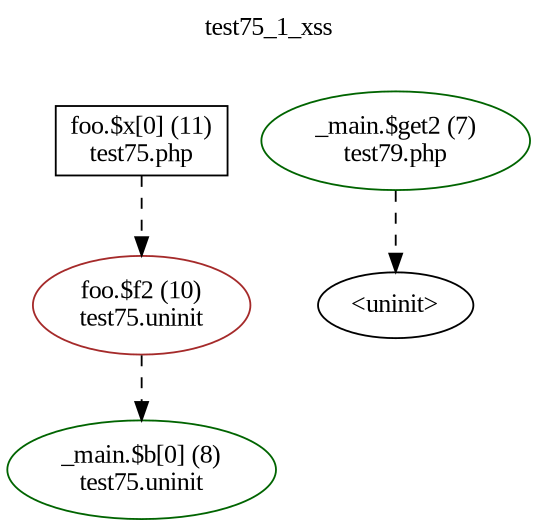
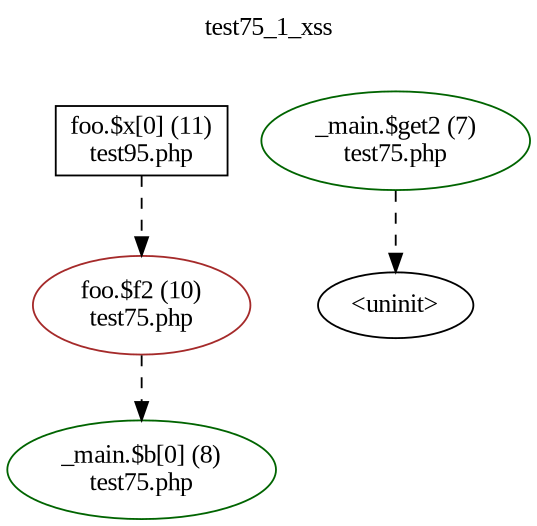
(142, 141) -> (142, 141)
(396, 141) -> (396, 141)
(142, 305) -> (142, 305)
(142, 470) -> (142, 470)
